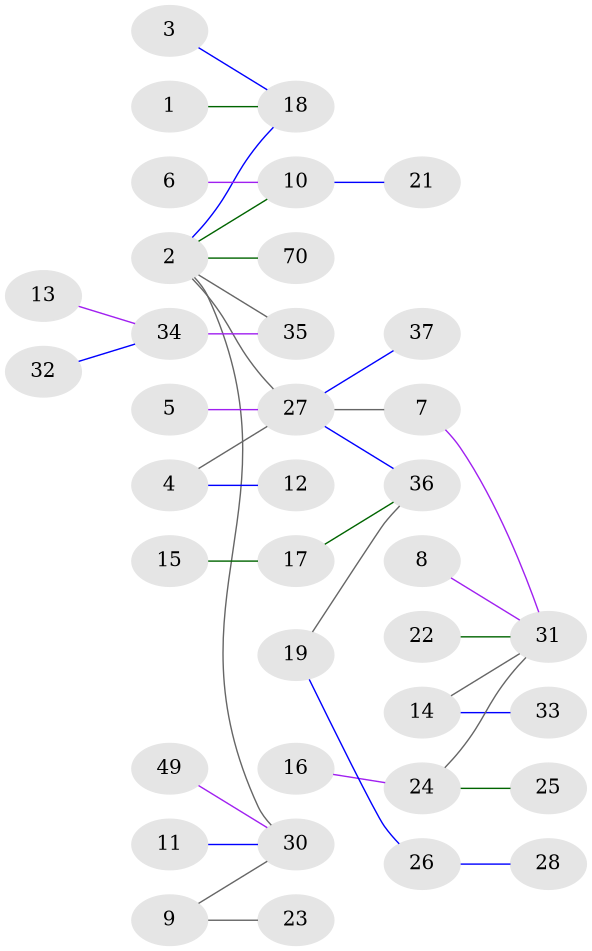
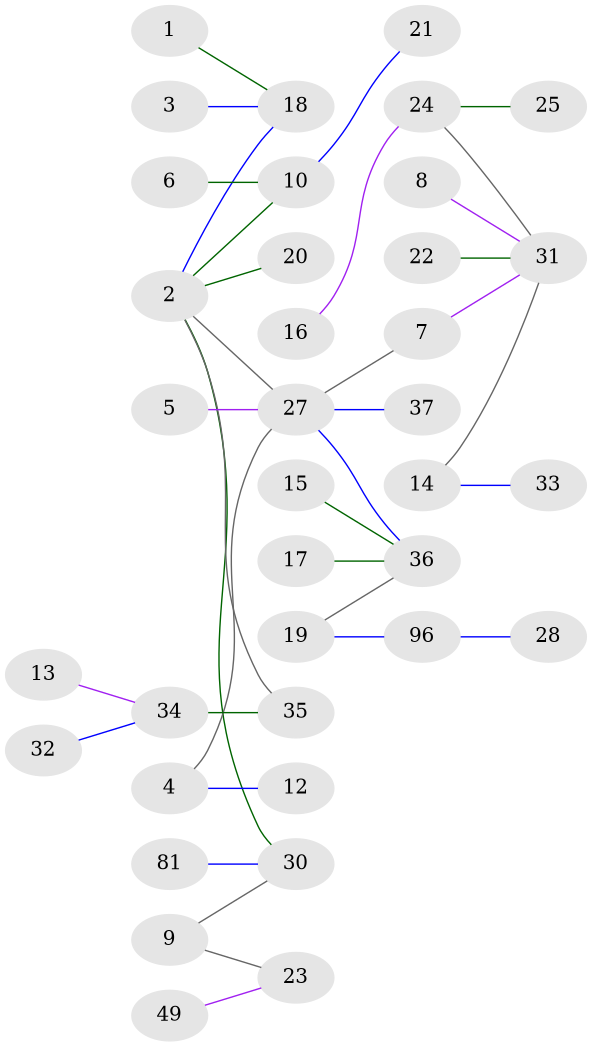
(223, 182) -> (243, 182)
(296, 258) -> (296, 258)
(243, 334) -> (233, 713)
(233, 551) -> (222, 598)
(241, 561) -> (359, 523)
(233, 807) -> (233, 997)
(170, 844) -> (170, 864)
(422, 864) -> (422, 637)
